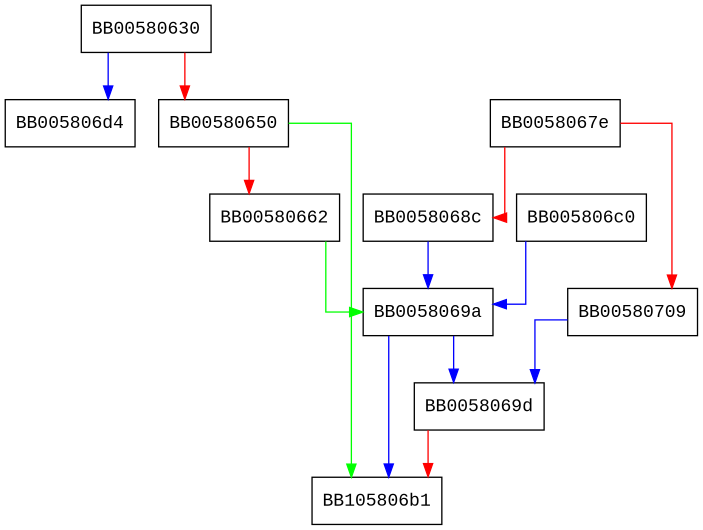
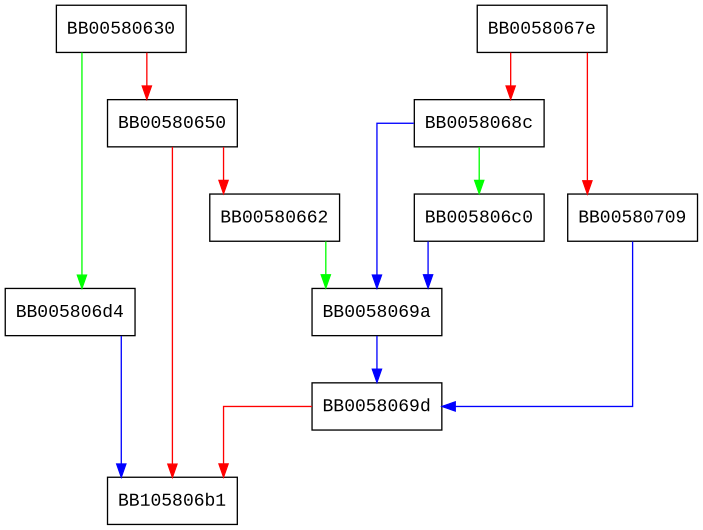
(108, 69) -> (82, 164)
none -> (479, 164)
(351, 262) -> (172, 305)
(389, 400) -> (121, 400)
